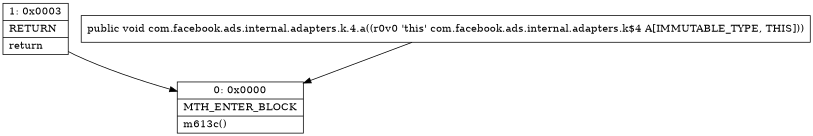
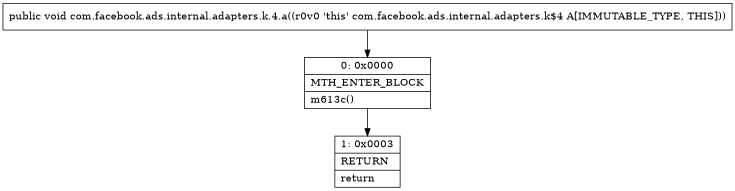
(118, 73) -> (367, 119)
